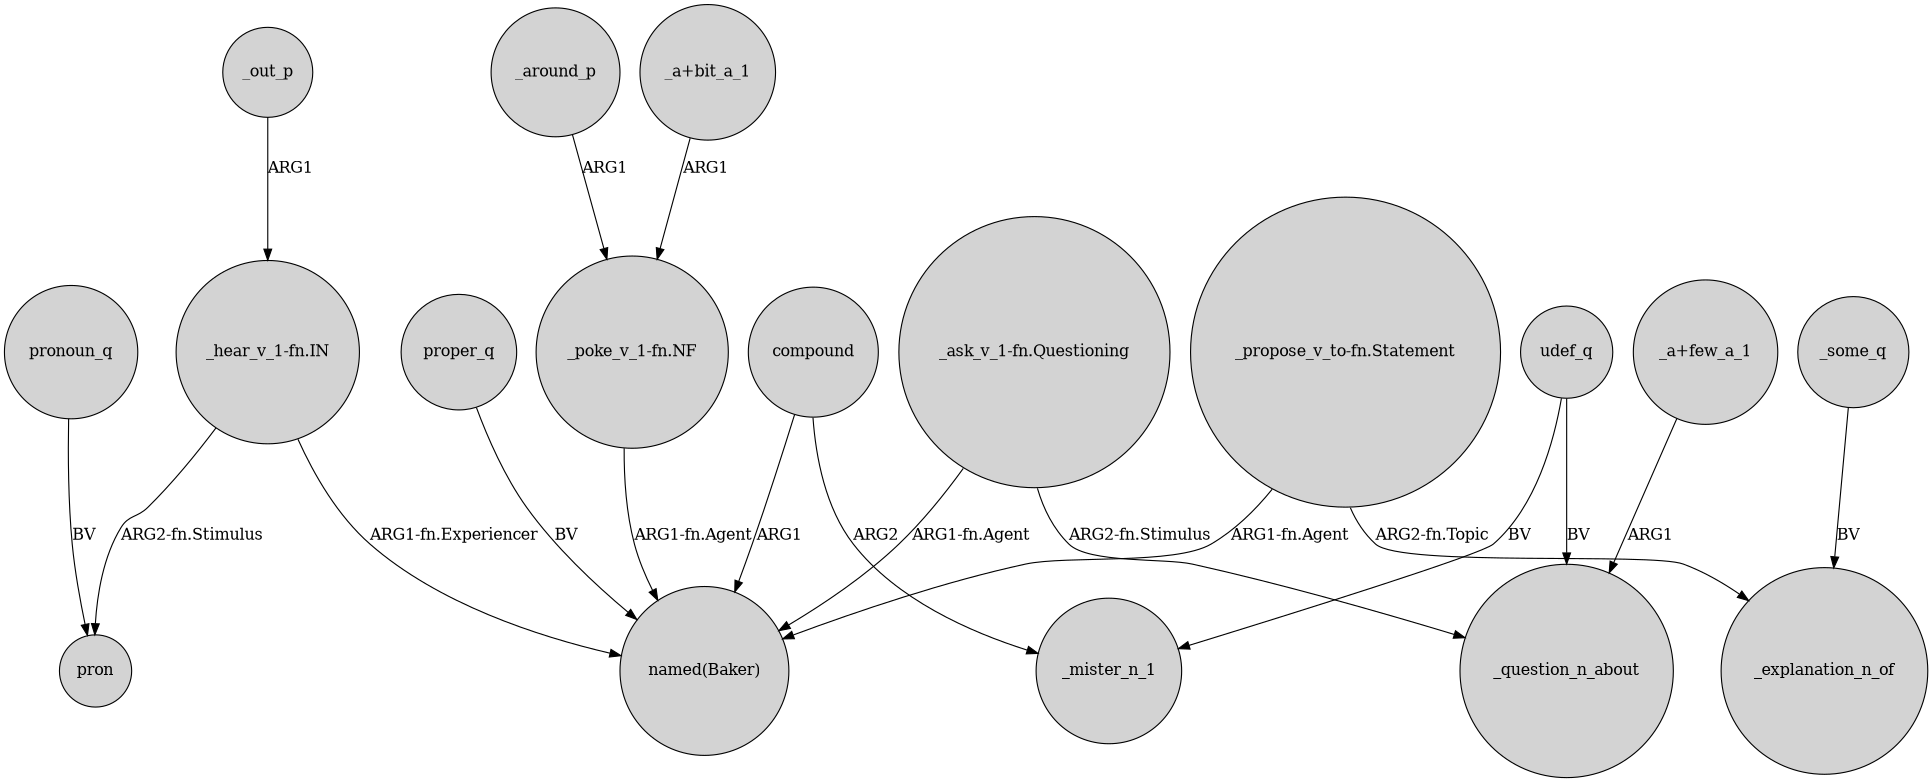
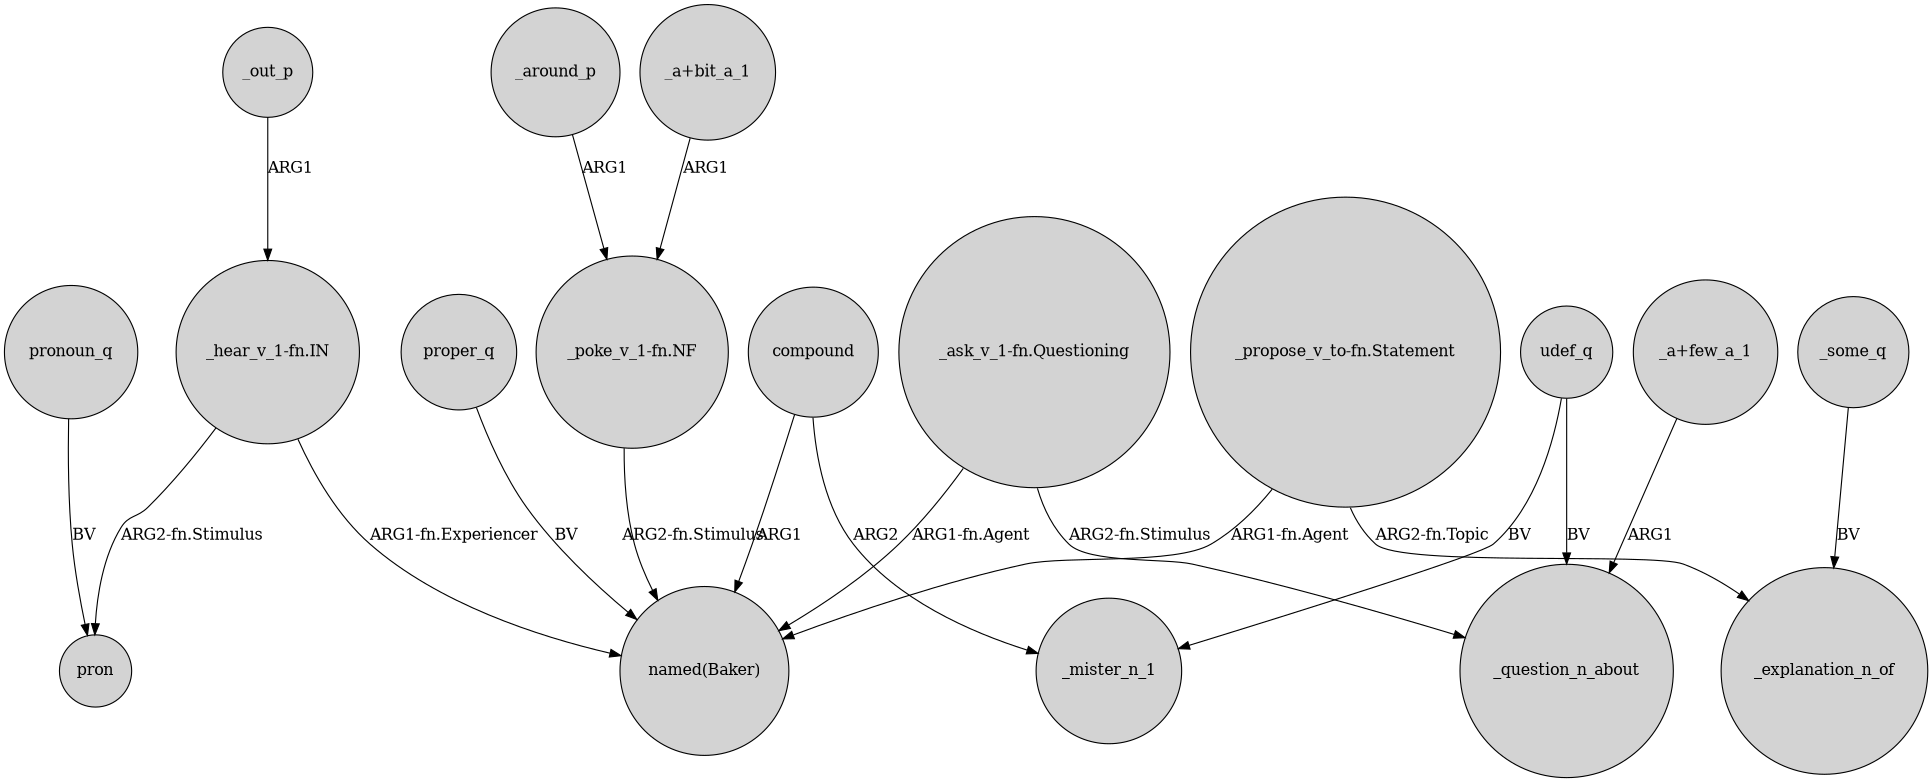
(693, 536) -> (693, 536)
